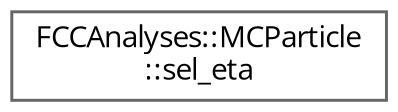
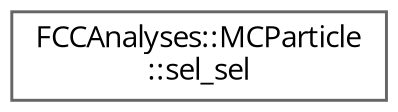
(199, 56) -> (199, 56)
